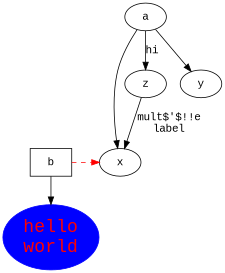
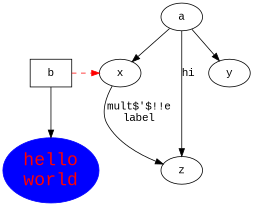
(134, 120) -> (114, 133)
